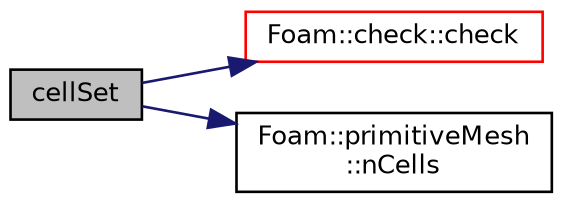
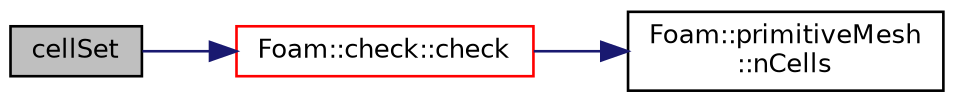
(176, 112) -> (567, 51)
